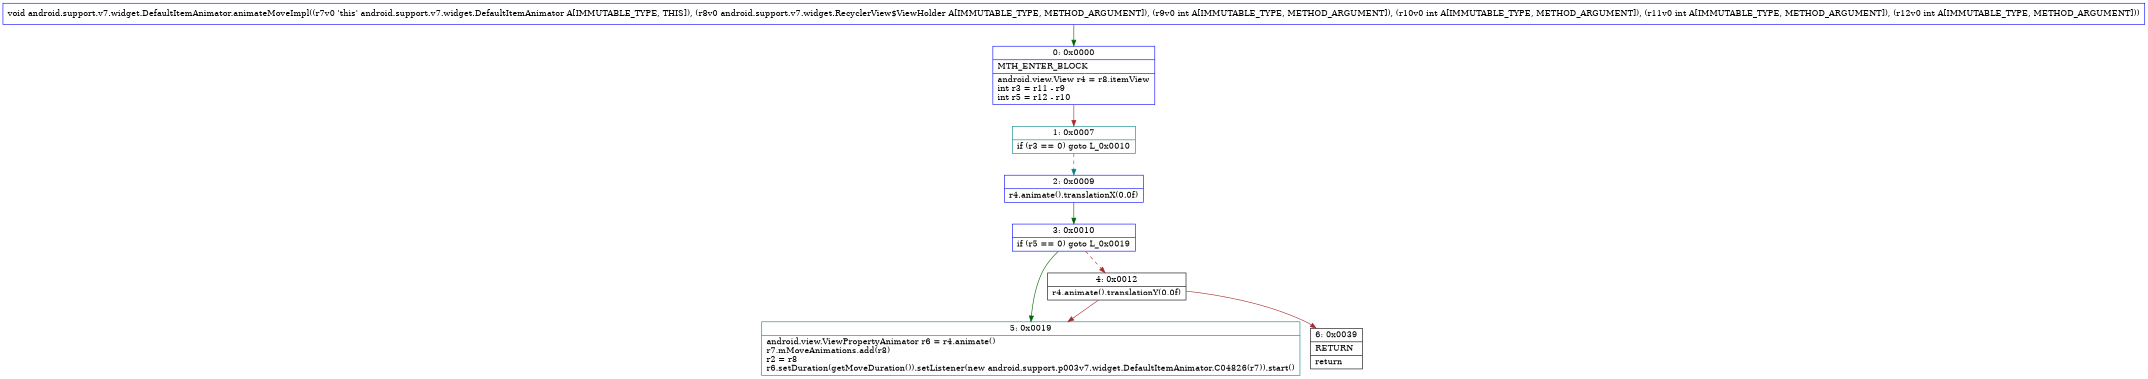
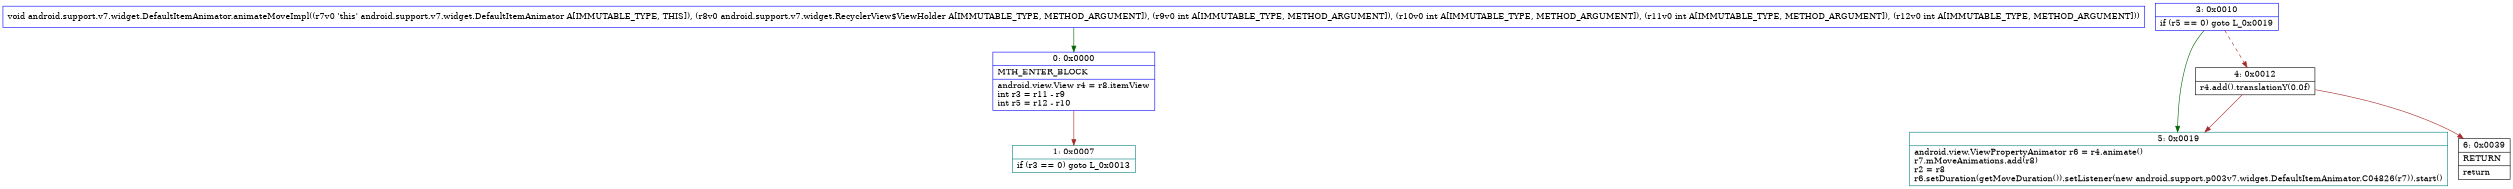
(1074, 146) -> (1074, 165)
(1074, 189) -> none
(1117, 293) -> (2255, 88)
